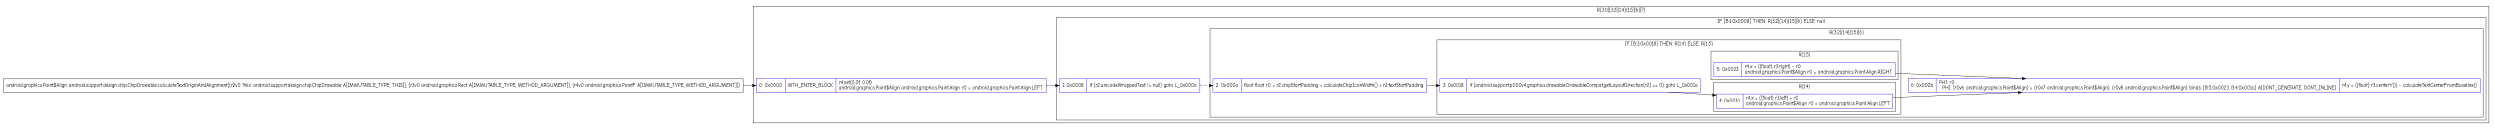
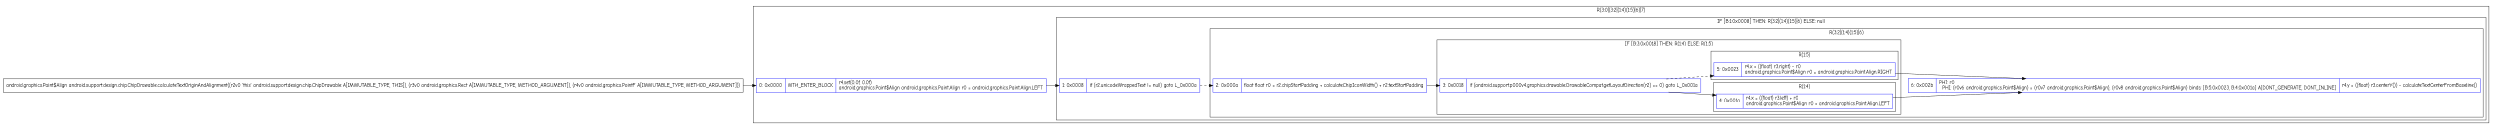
none -> (1688, 78)
